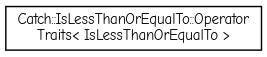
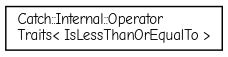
(134, 28) -> (114, 28)
